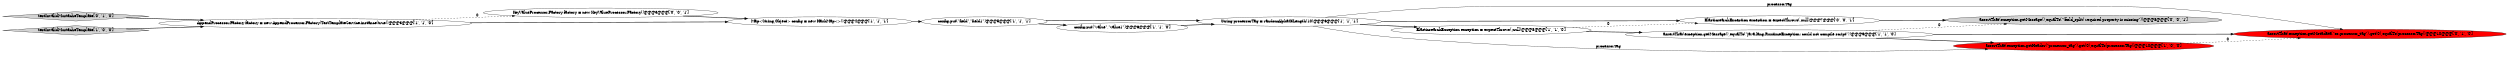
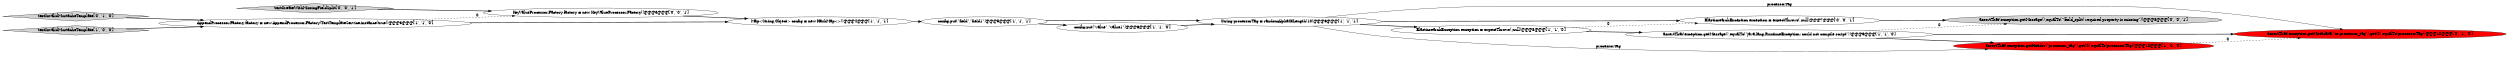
none -> (315, 8)
